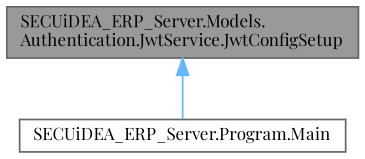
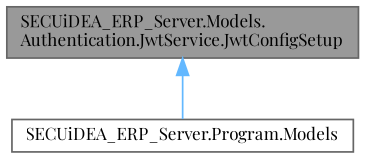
(183, 136) -> (183, 136)
